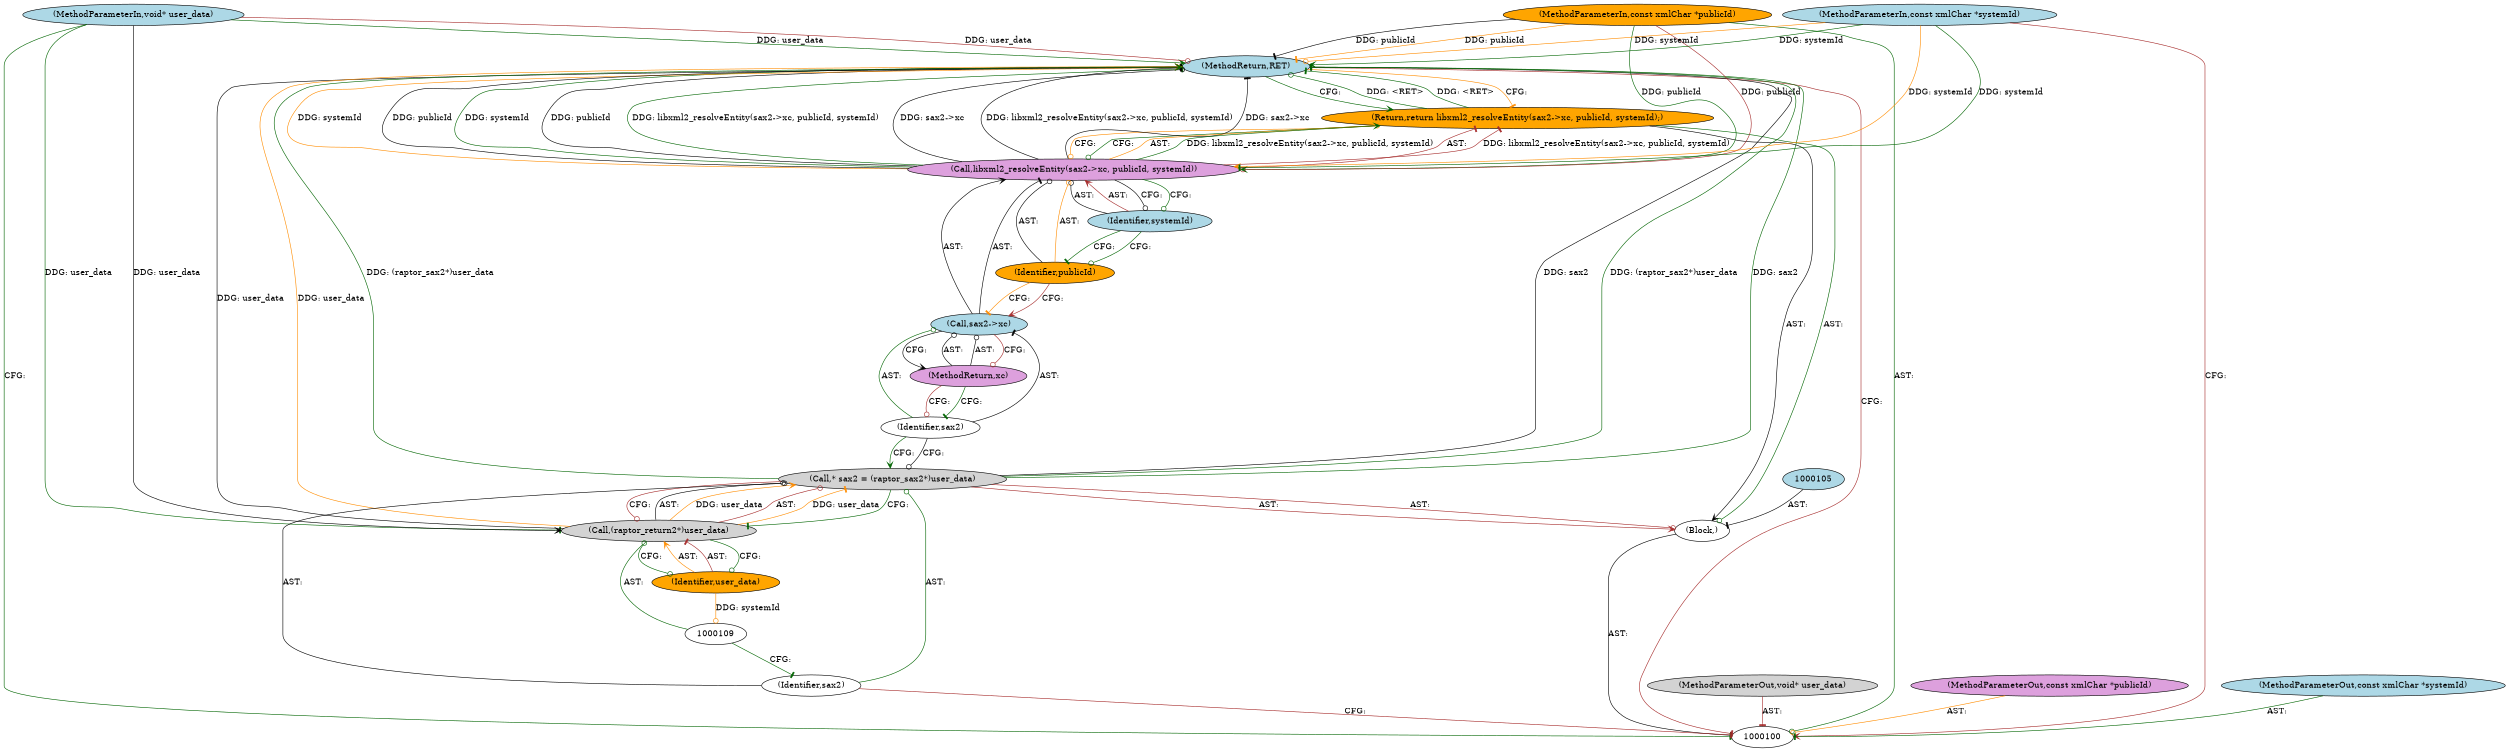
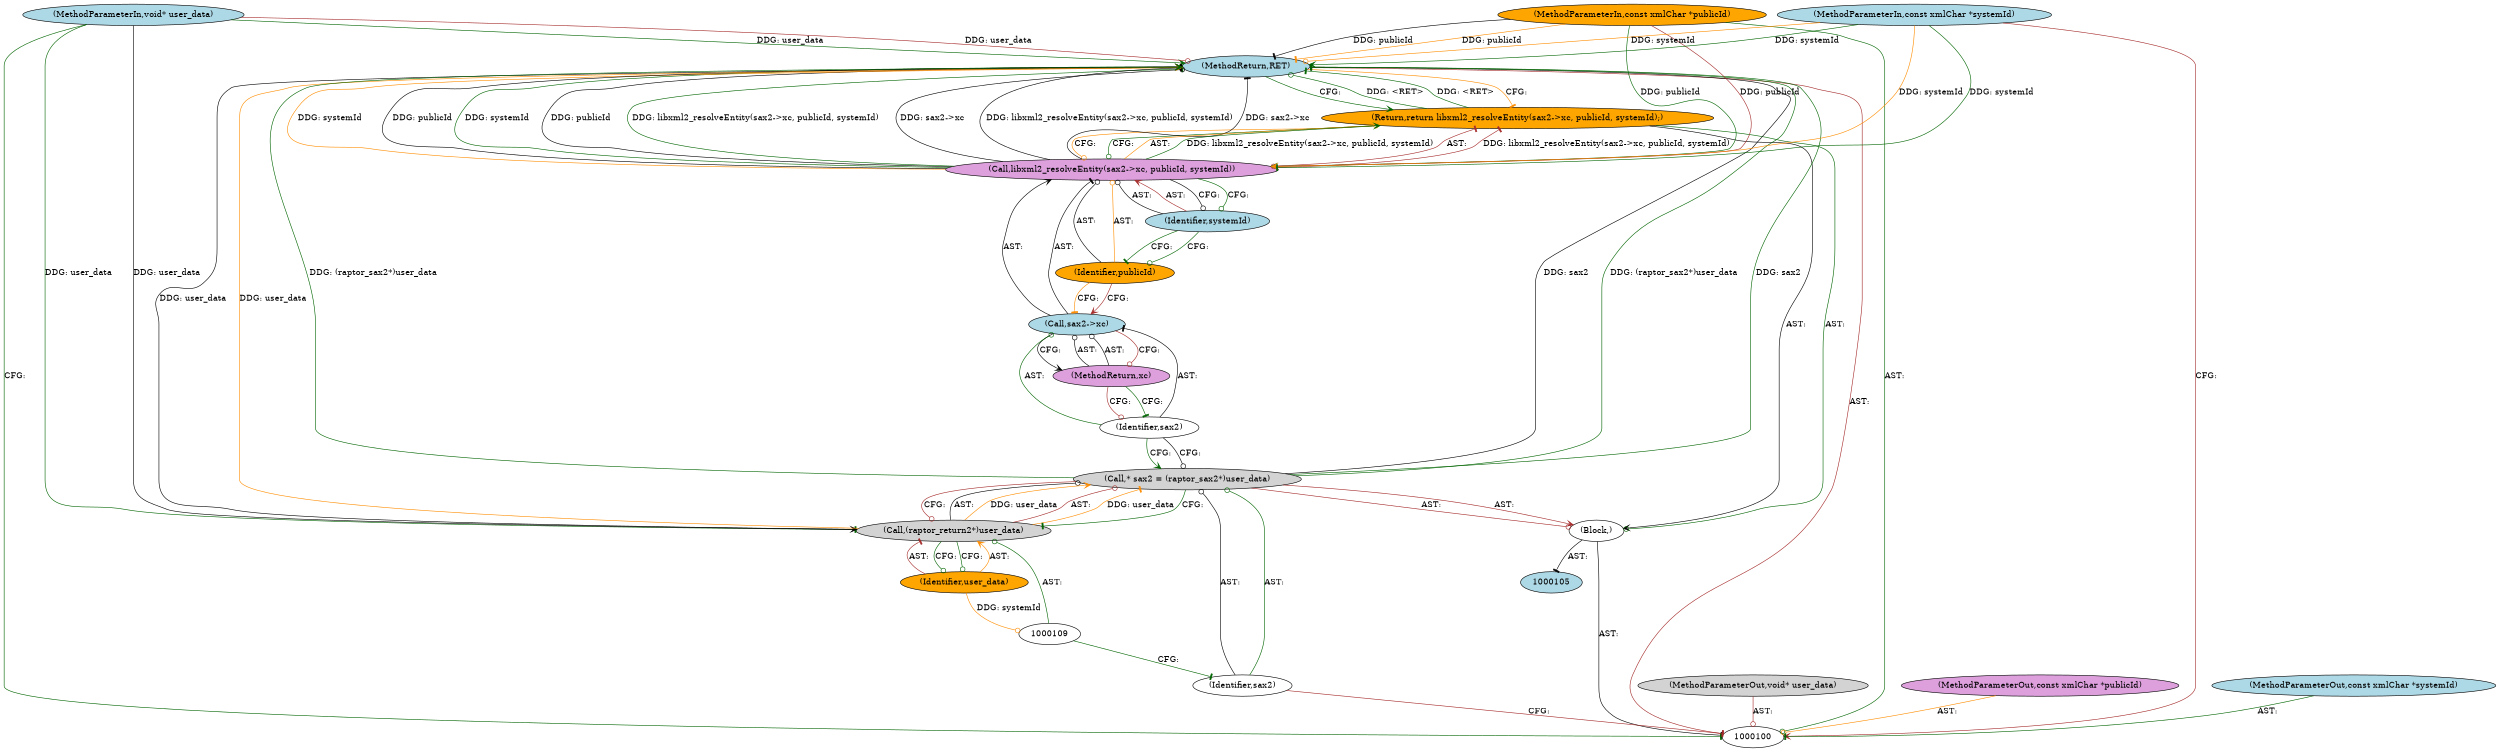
(1873, 402) -> (1861, 402)
(1769, 512) -> (1568, 553)
(1763, 710) -> (1753, 709)
